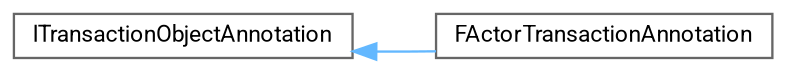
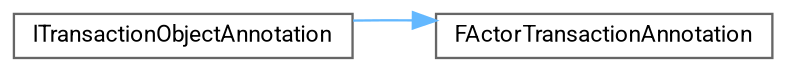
(406, 52) -> (383, 20)
